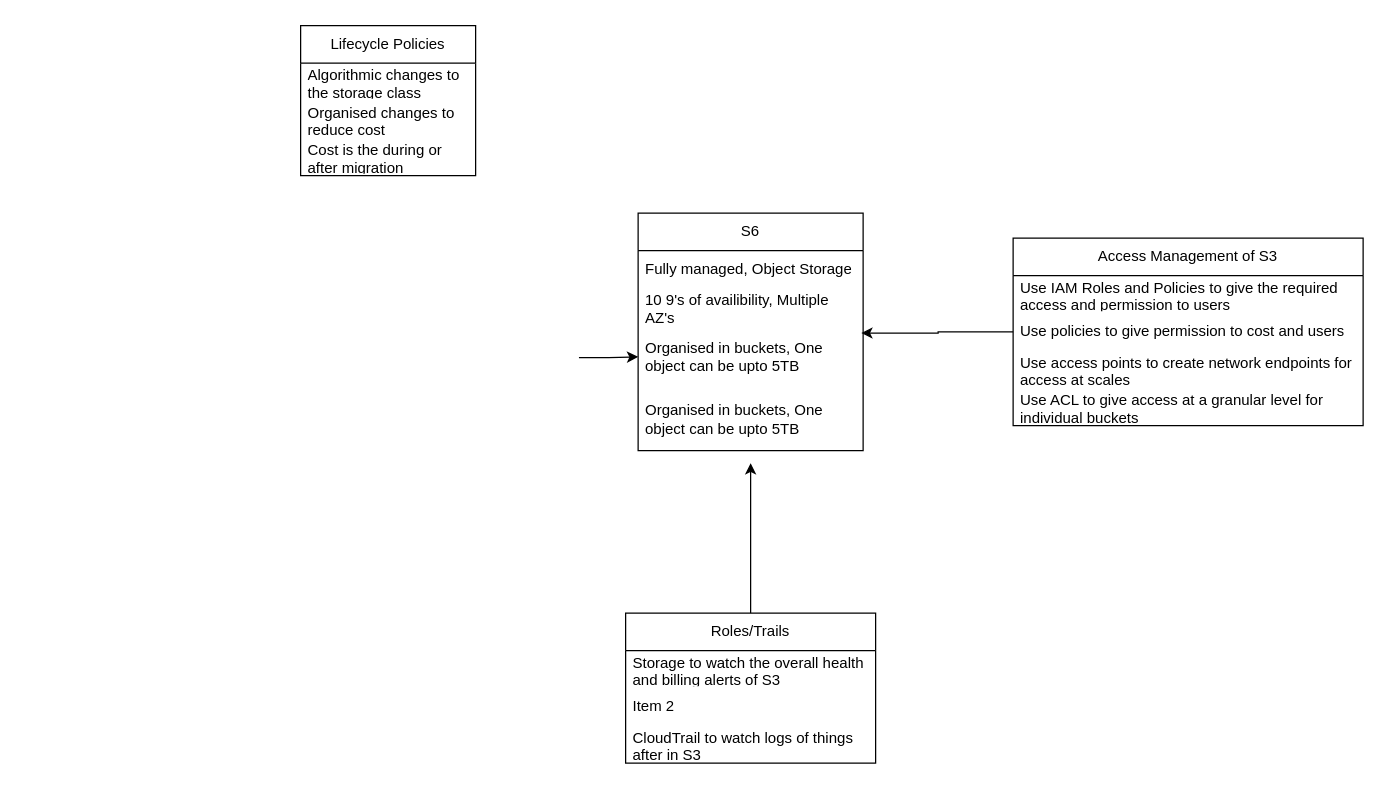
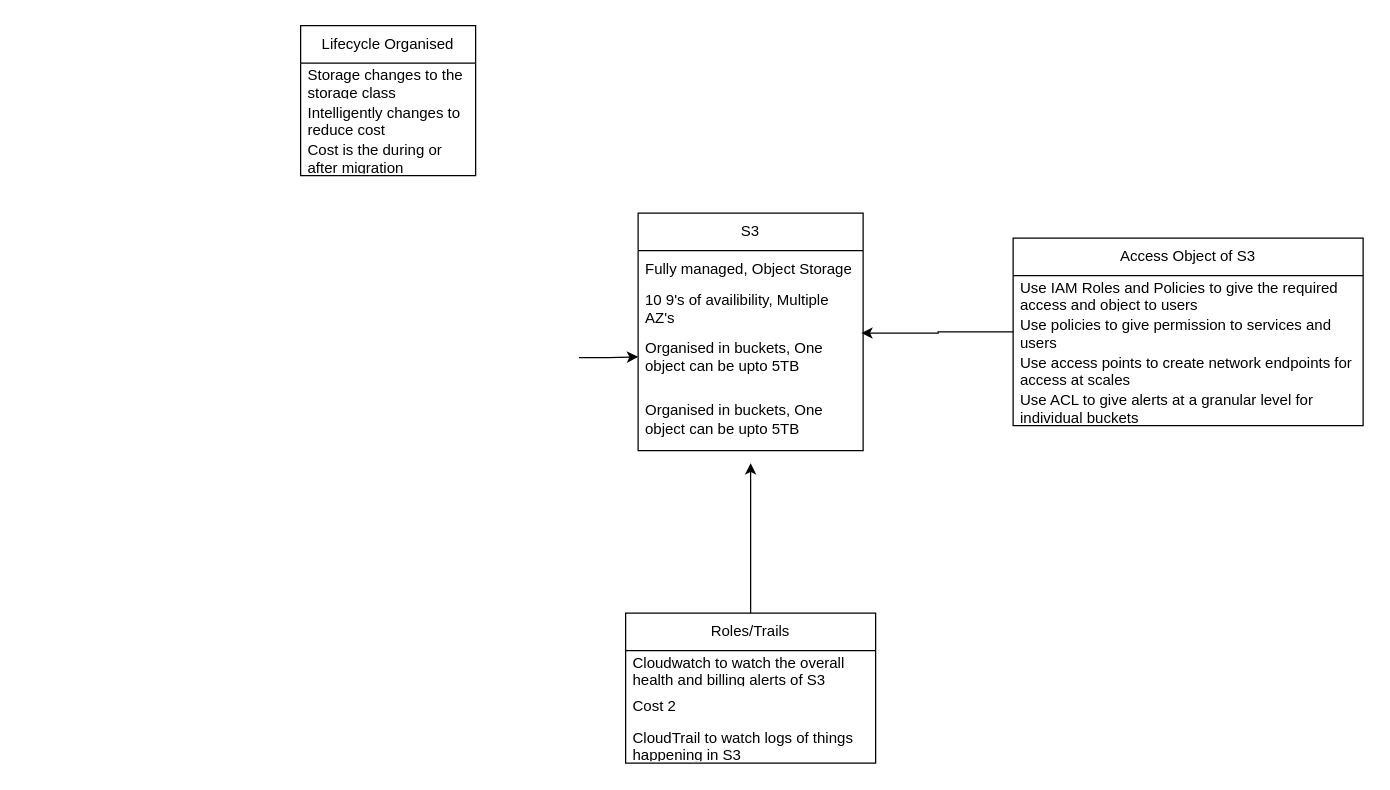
(388, 44) -> (388, 44)
(389, 82) -> (389, 82)
(389, 119) -> (389, 119)
(751, 232) -> (751, 232)
(1188, 257) -> (1188, 257)
(1189, 294) -> (1189, 294)
(1189, 332) -> (1189, 332)
(1189, 407) -> (1189, 407)
(752, 669) -> (752, 669)
(656, 707) -> (656, 707)
(752, 744) -> (752, 744)
